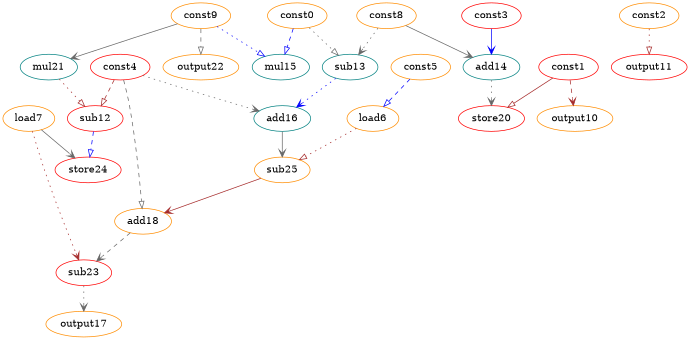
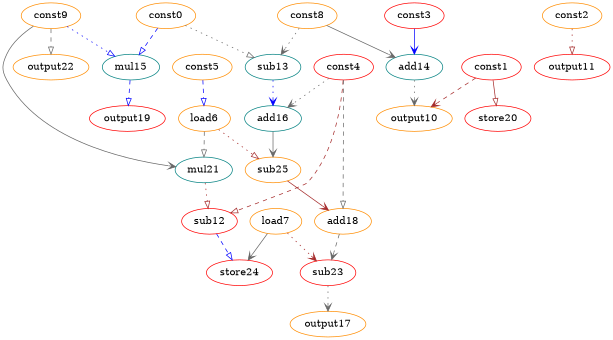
(491, 89) -> (414, 89)
none -> (127, 119)
none -> (204, 141)
